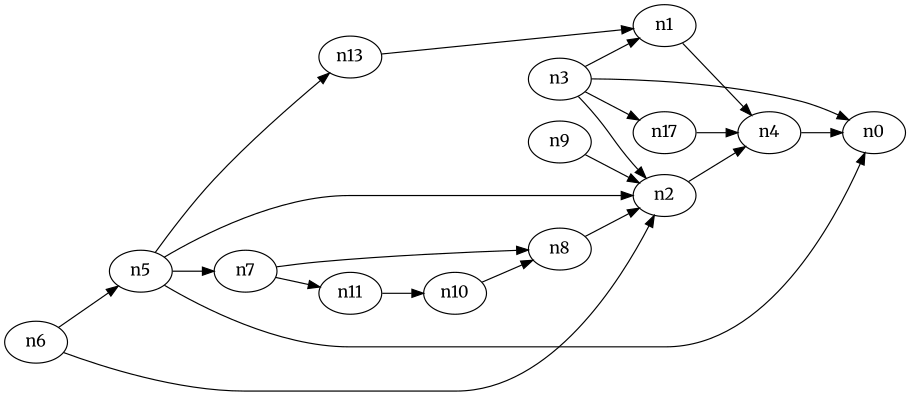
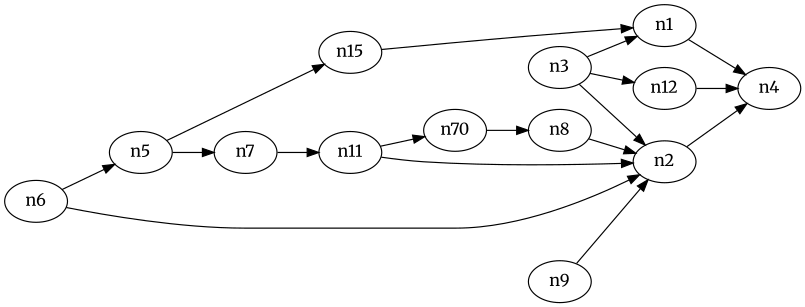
(350, 57) -> (350, 52)
(665, 133) -> (665, 88)
(874, 133) -> none
(387, 196) -> (501, 165)
(396, 256) -> none
(455, 293) -> (455, 130)
